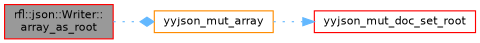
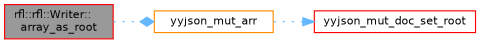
(59, 22) -> (59, 22)
(214, 22) -> (214, 22)
